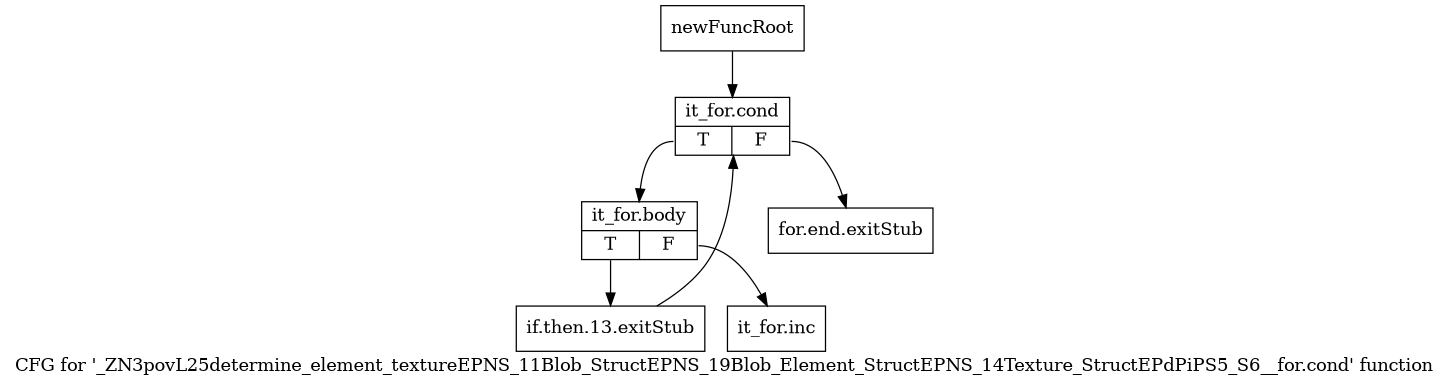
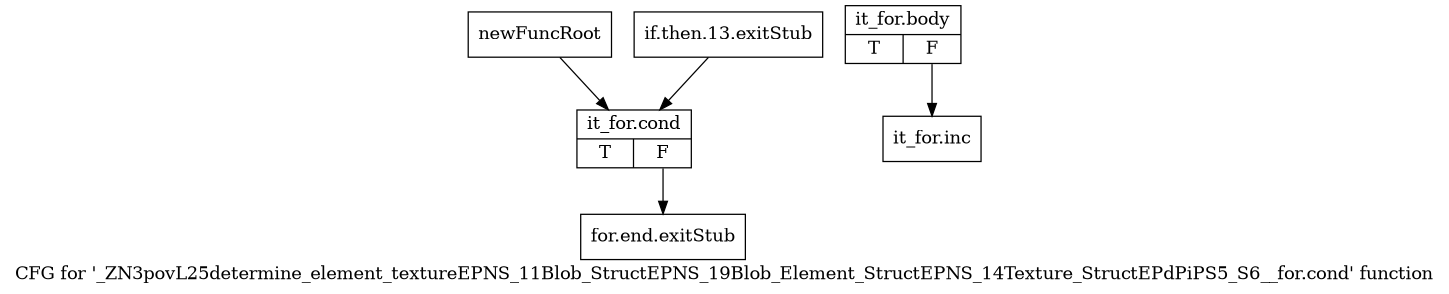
(649, 159) -> none
(611, 277) -> none
